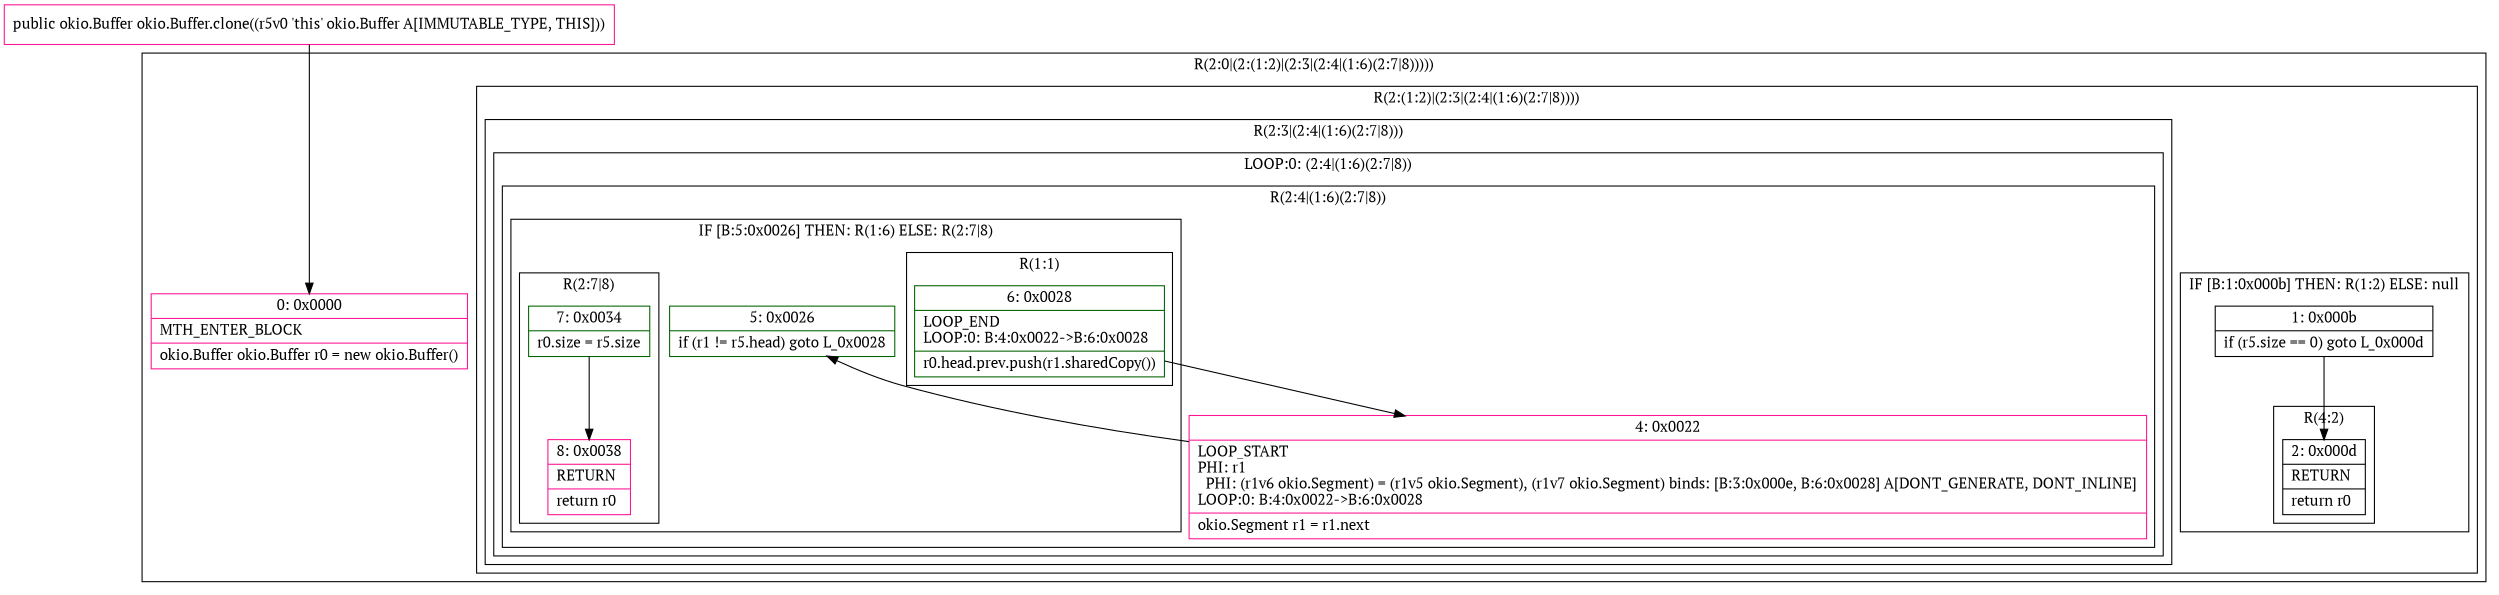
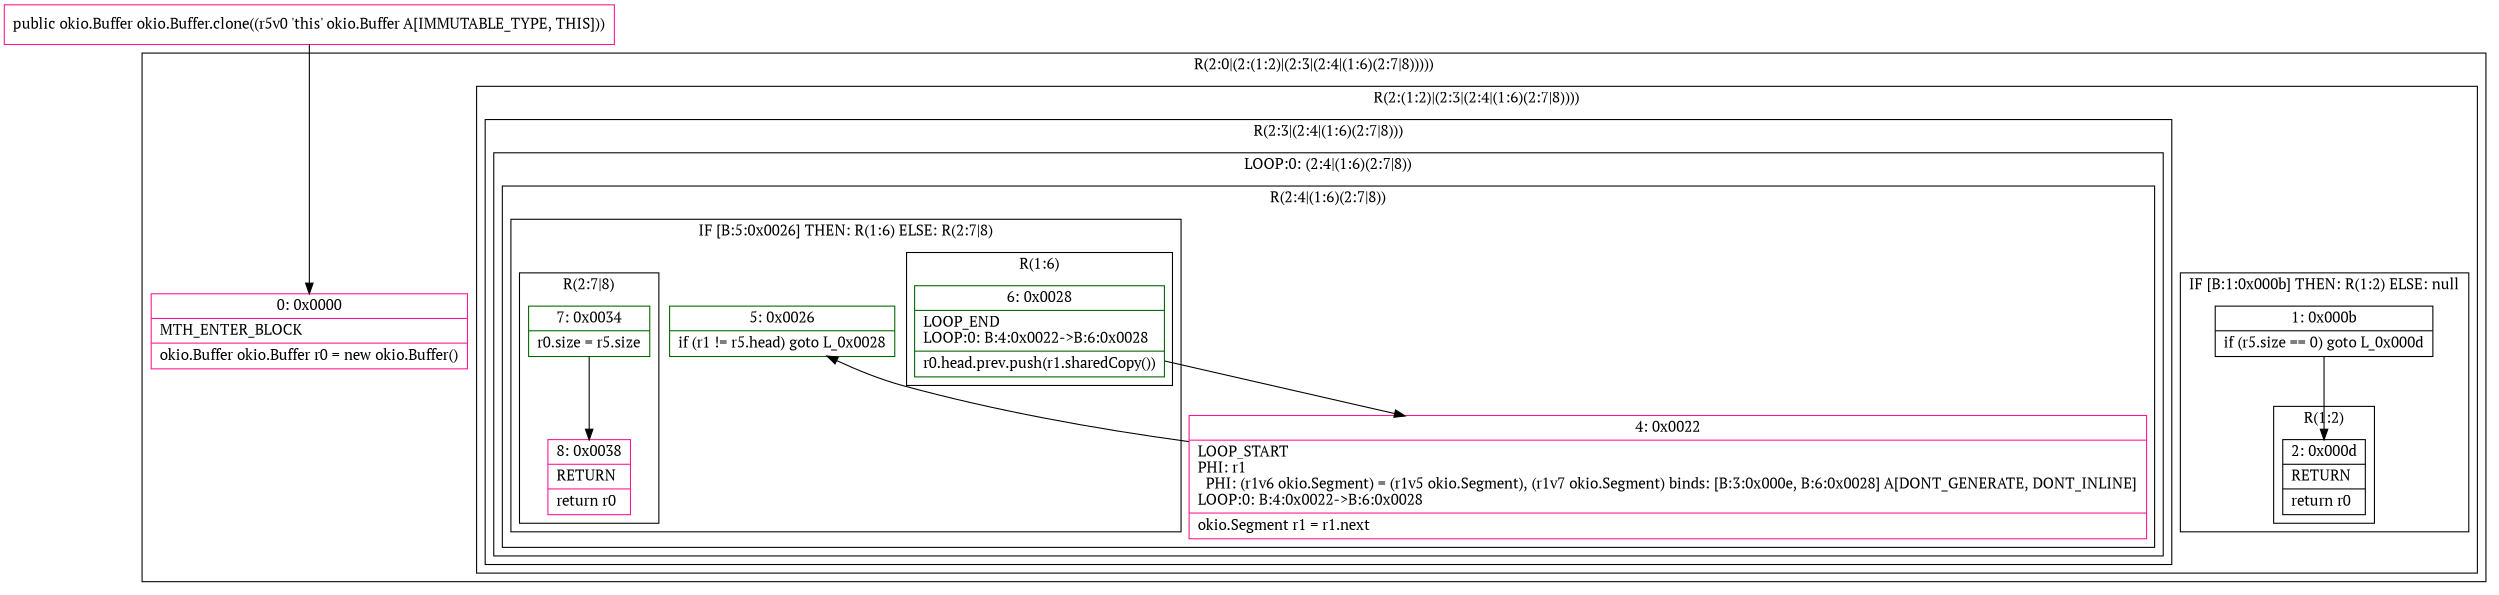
(1040, 265) -> (1040, 265)
(2324, 419) -> (2324, 419)
